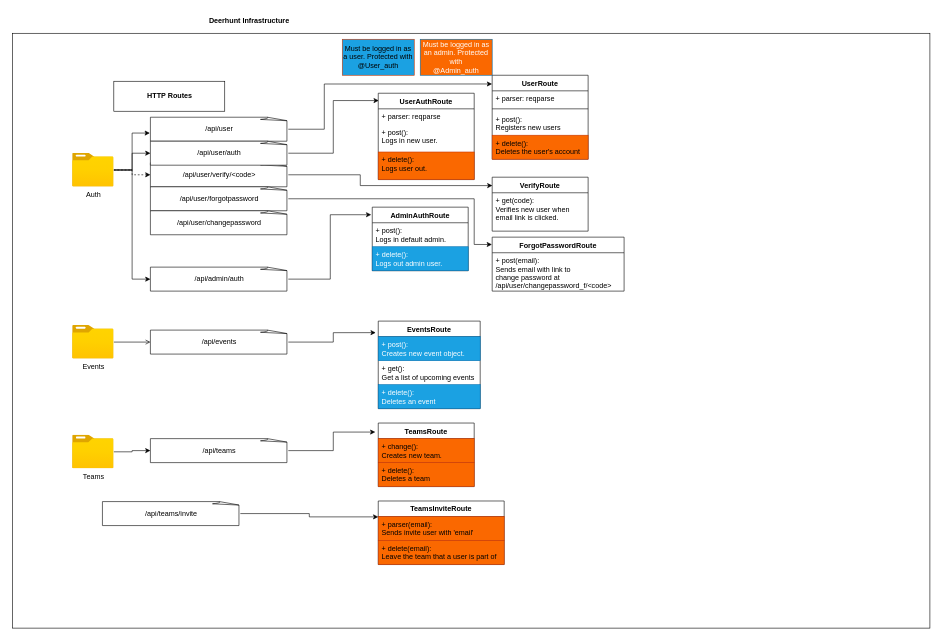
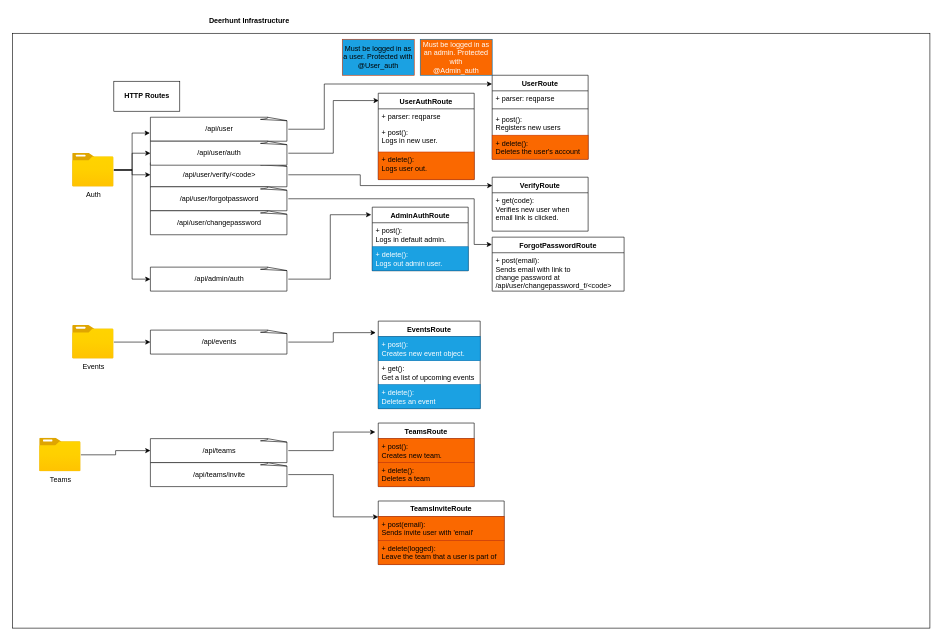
(169, 96) -> (147, 96)
(140, 175) -> (140, 175)
(146, 342) -> (144, 342)
(402, 447) -> (398, 447)
(93, 452) -> (60, 455)
(171, 514) -> (219, 475)
(410, 525) -> (406, 525)
(409, 549) -> (412, 549)
